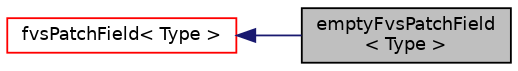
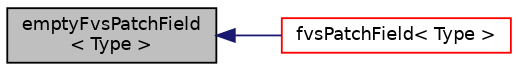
(279, 35) -> (258, 35)
